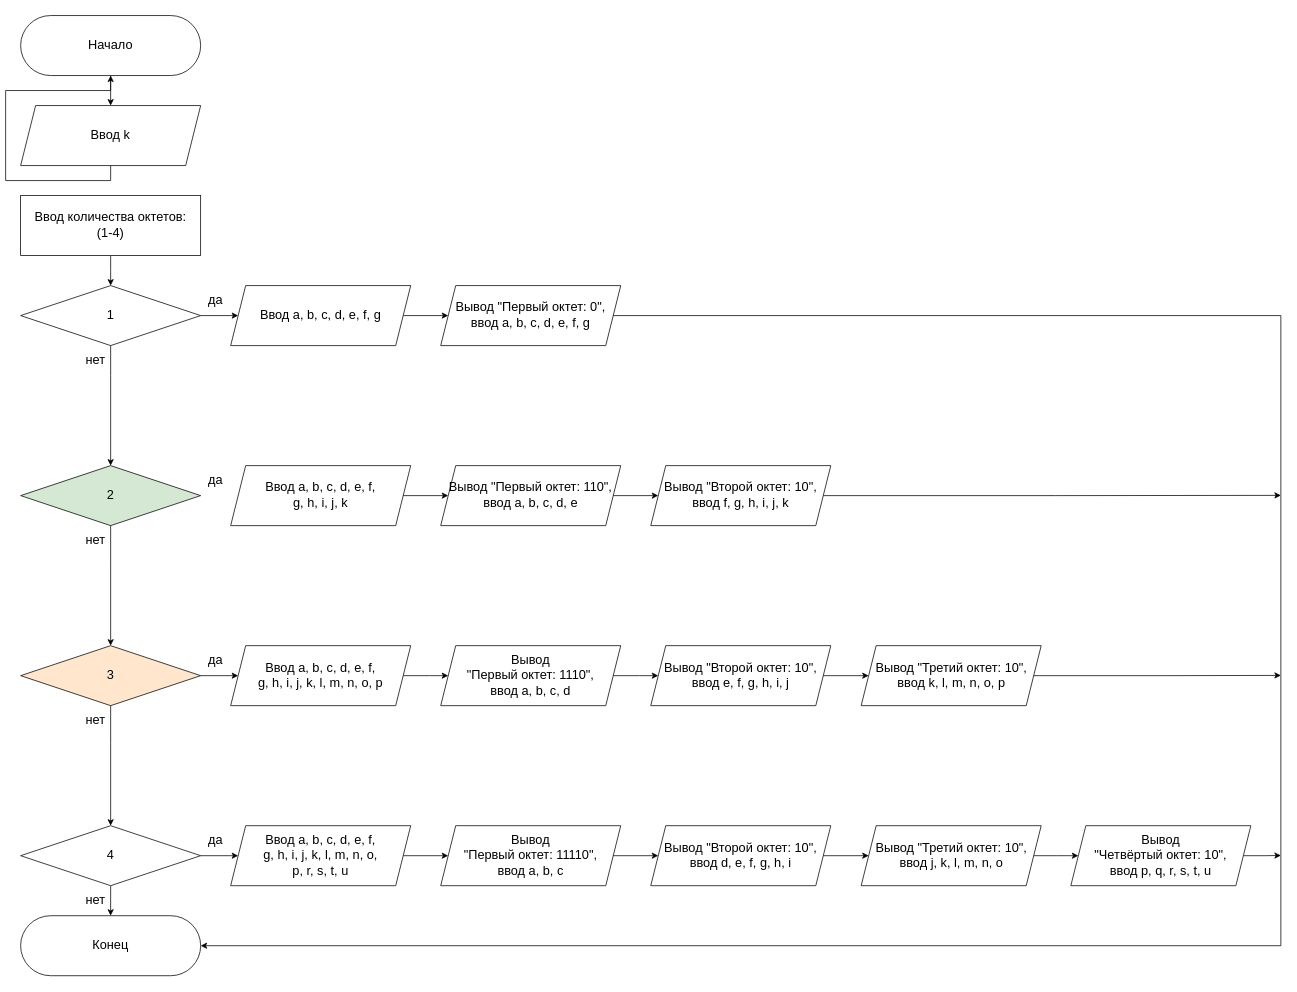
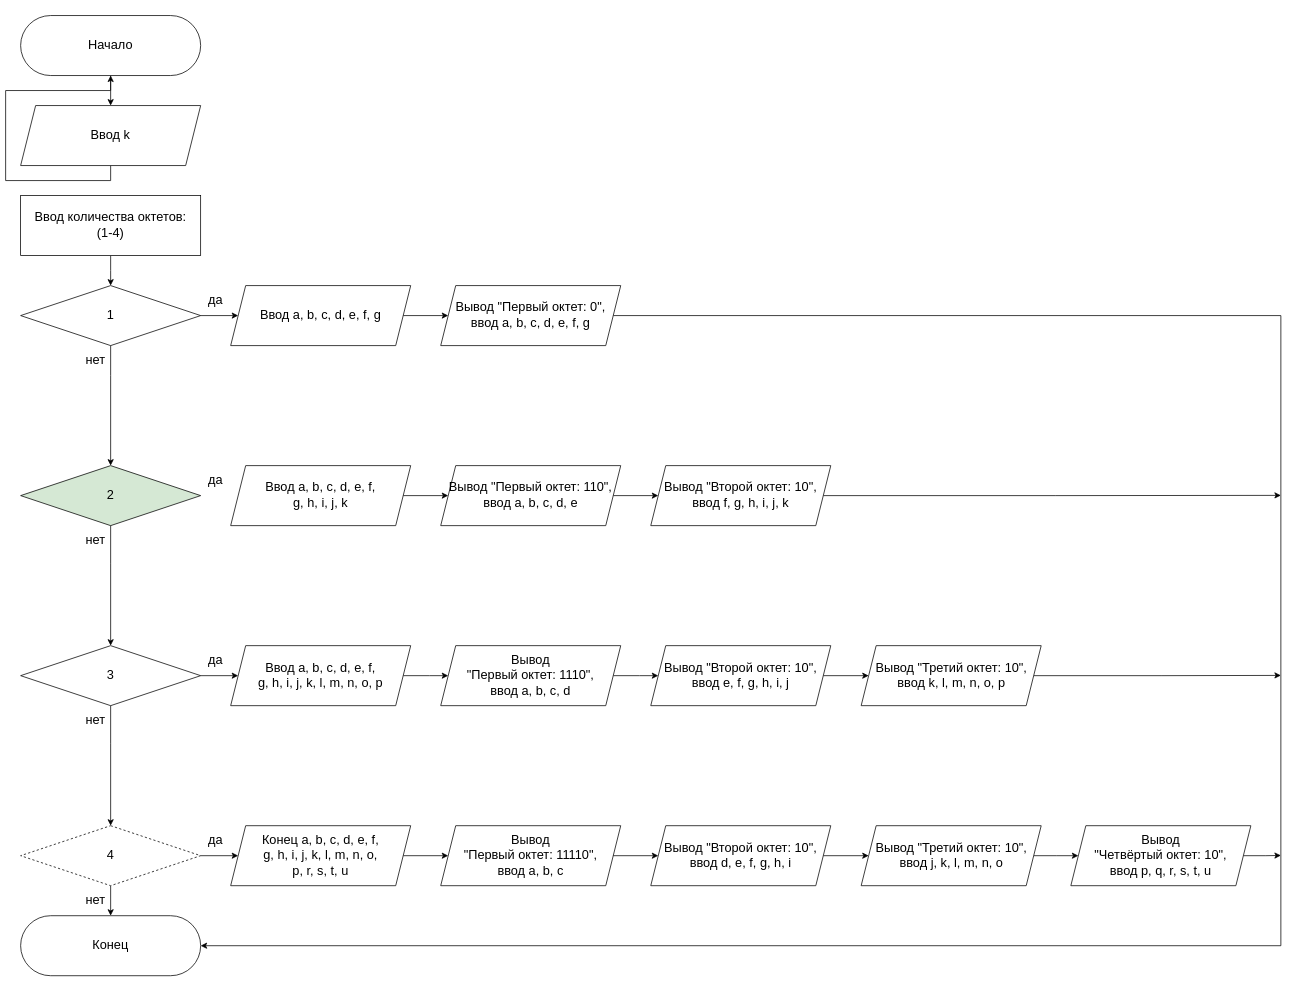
(111, 675) -> (111, 675)
(111, 855) -> (111, 855)
(321, 855) -> (321, 855)
